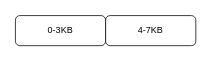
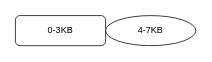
(150, 30) -> (150, 30)
